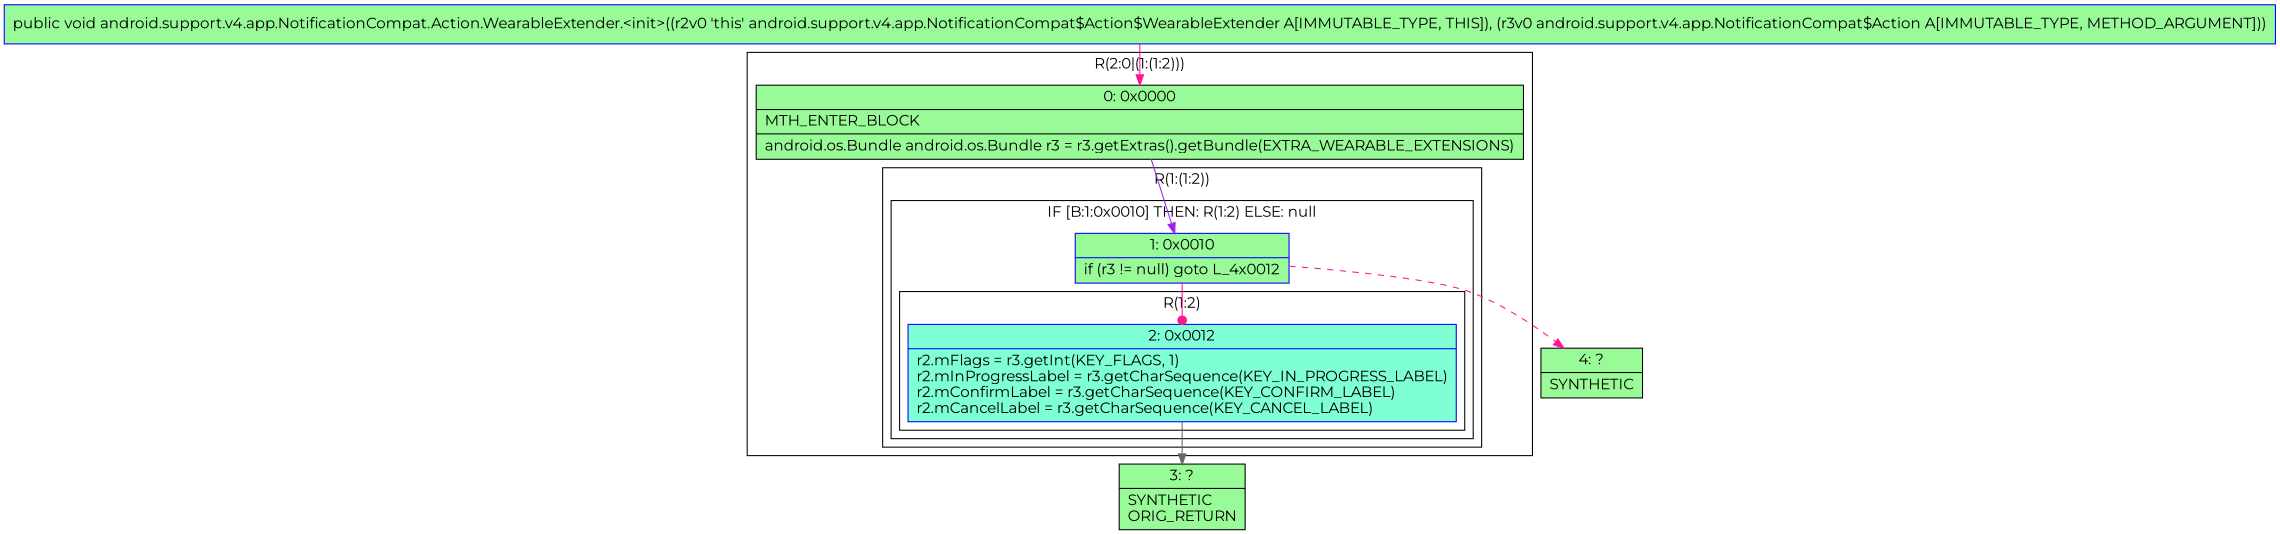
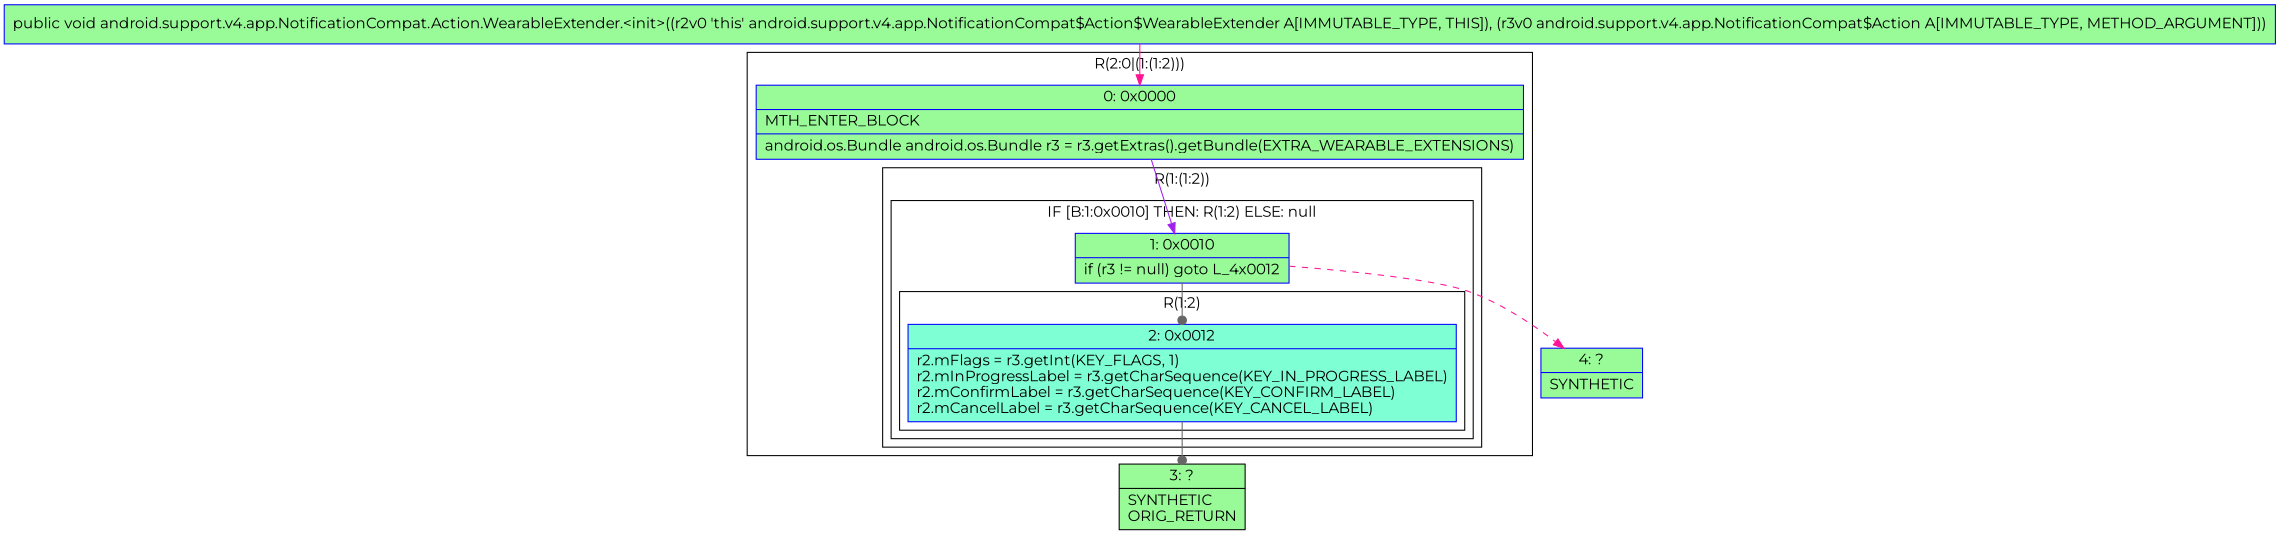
(1140, 122) -> (1140, 122)
(1182, 299) -> (1182, 299)
(1592, 373) -> (1592, 373)
(1182, 439) -> (1182, 439)
